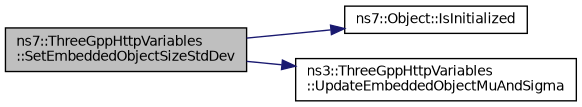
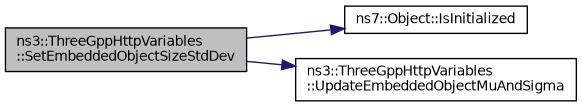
(126, 50) -> (126, 50)
